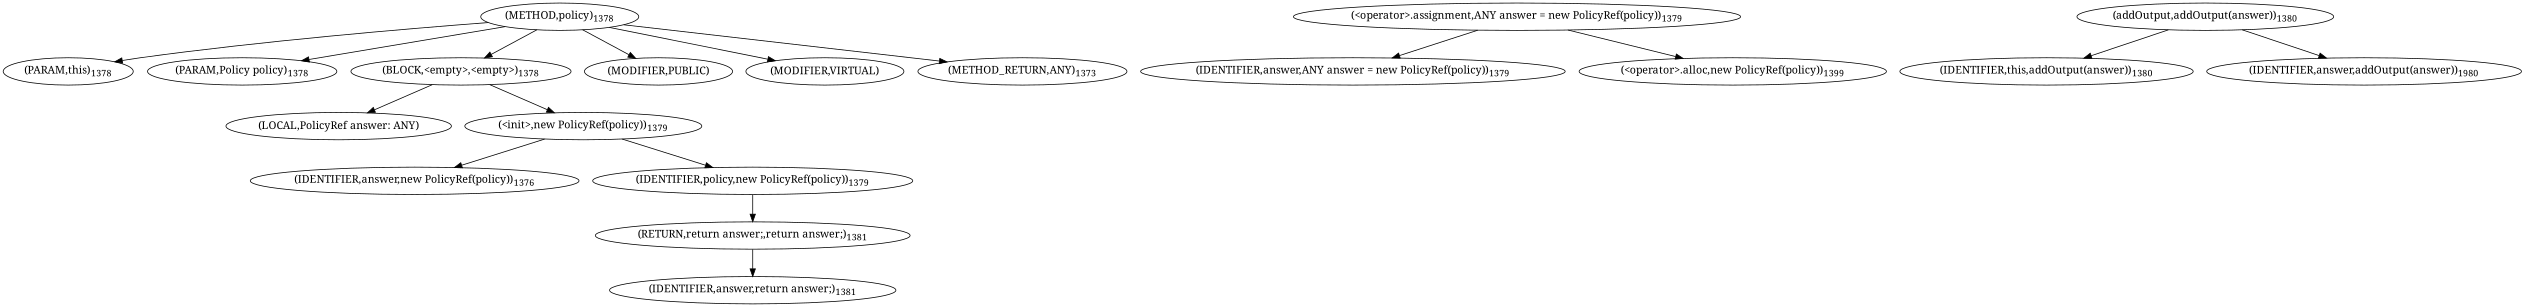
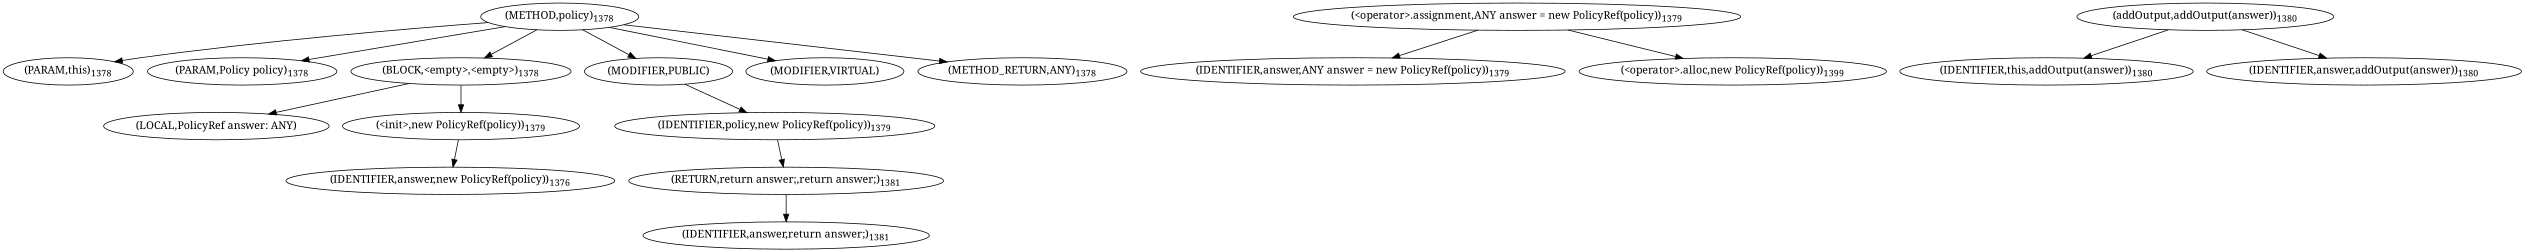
(1086, 70) -> (1086, 70)
(2469, 70) -> (2469, 70)
(664, 152) -> (712, 97)
